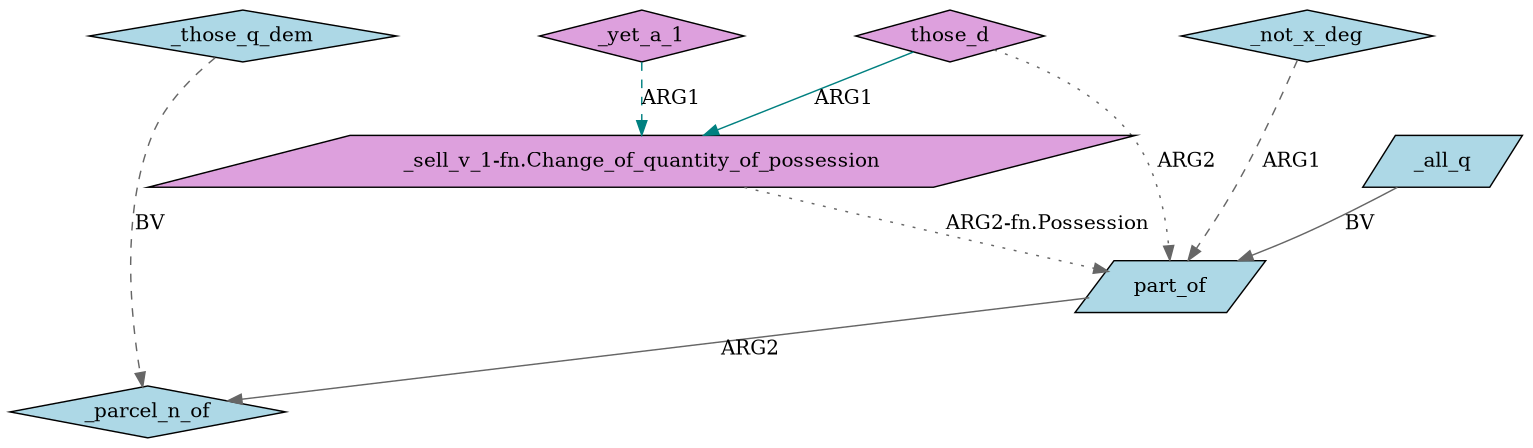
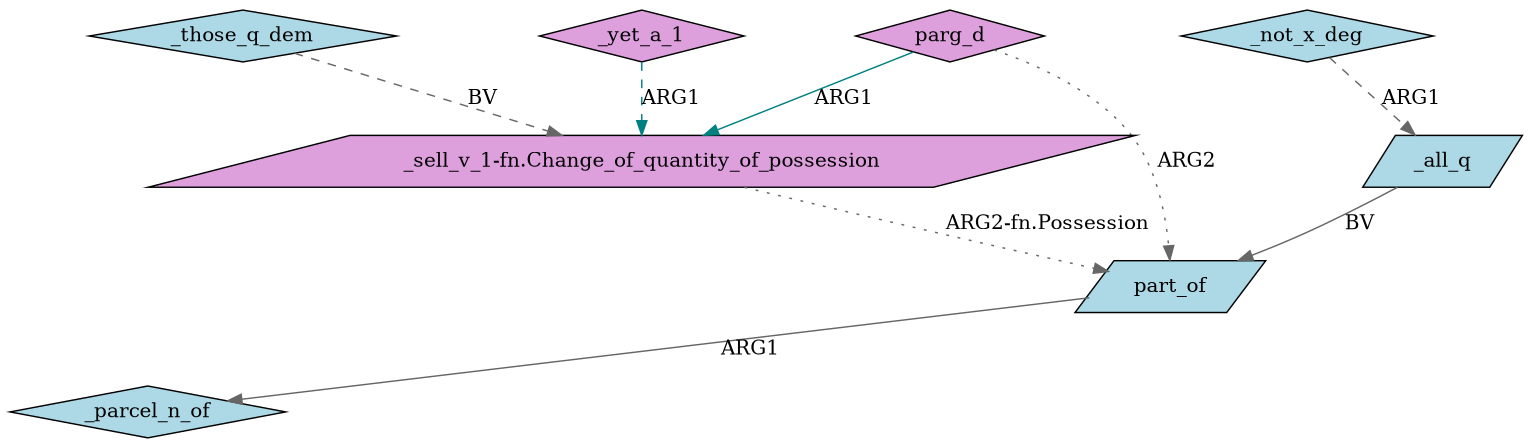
(950, 36) -> (950, 36)
(1252, 157) -> (1367, 91)
(135, 202) -> (421, 92)
(751, 349) -> (751, 349)
